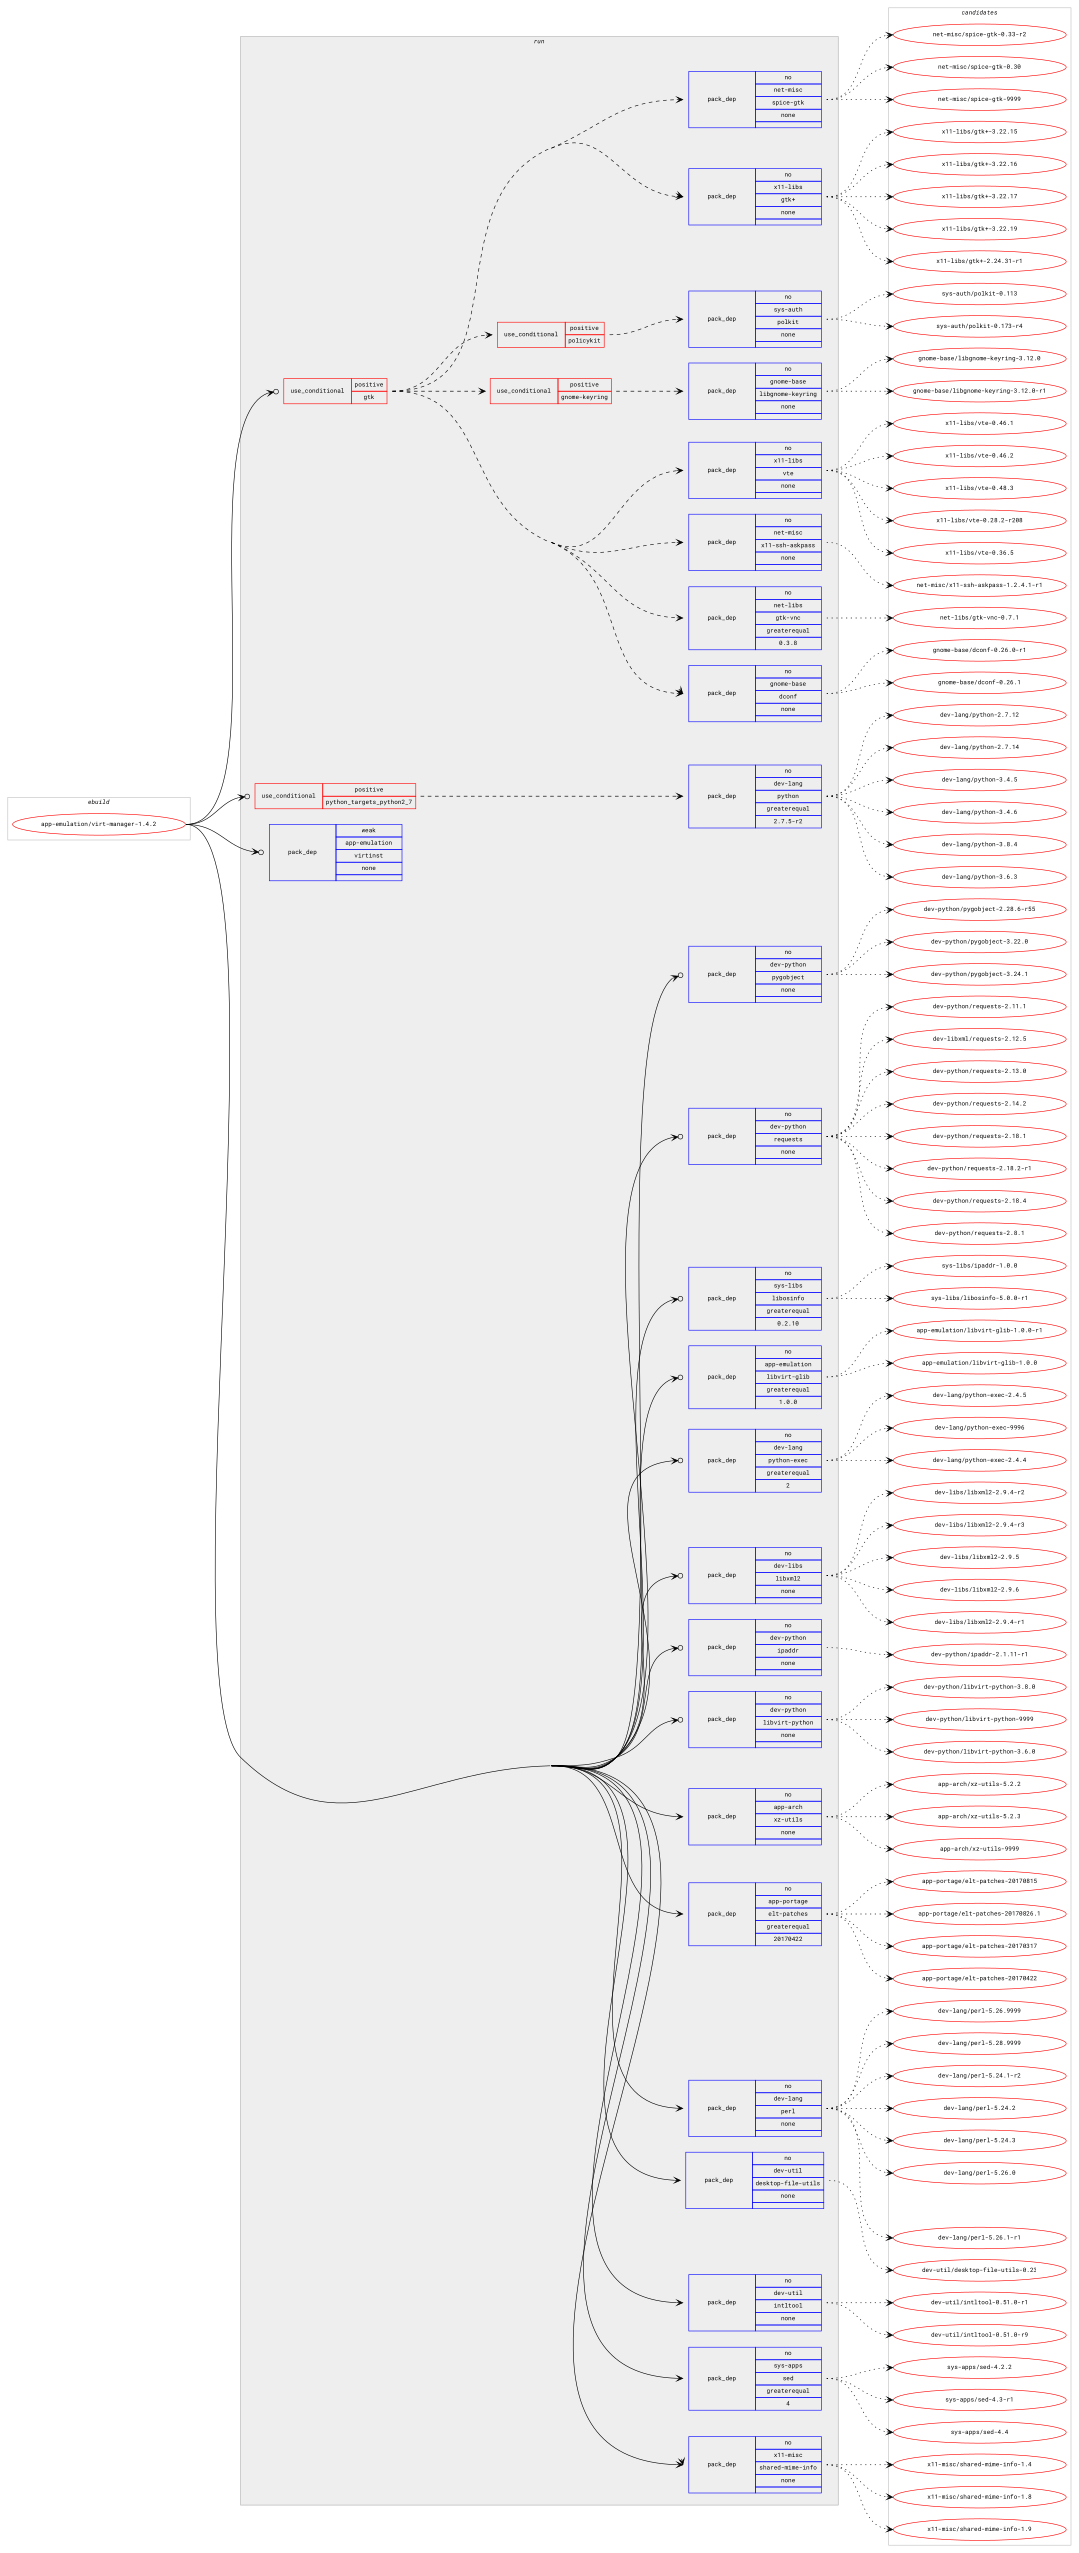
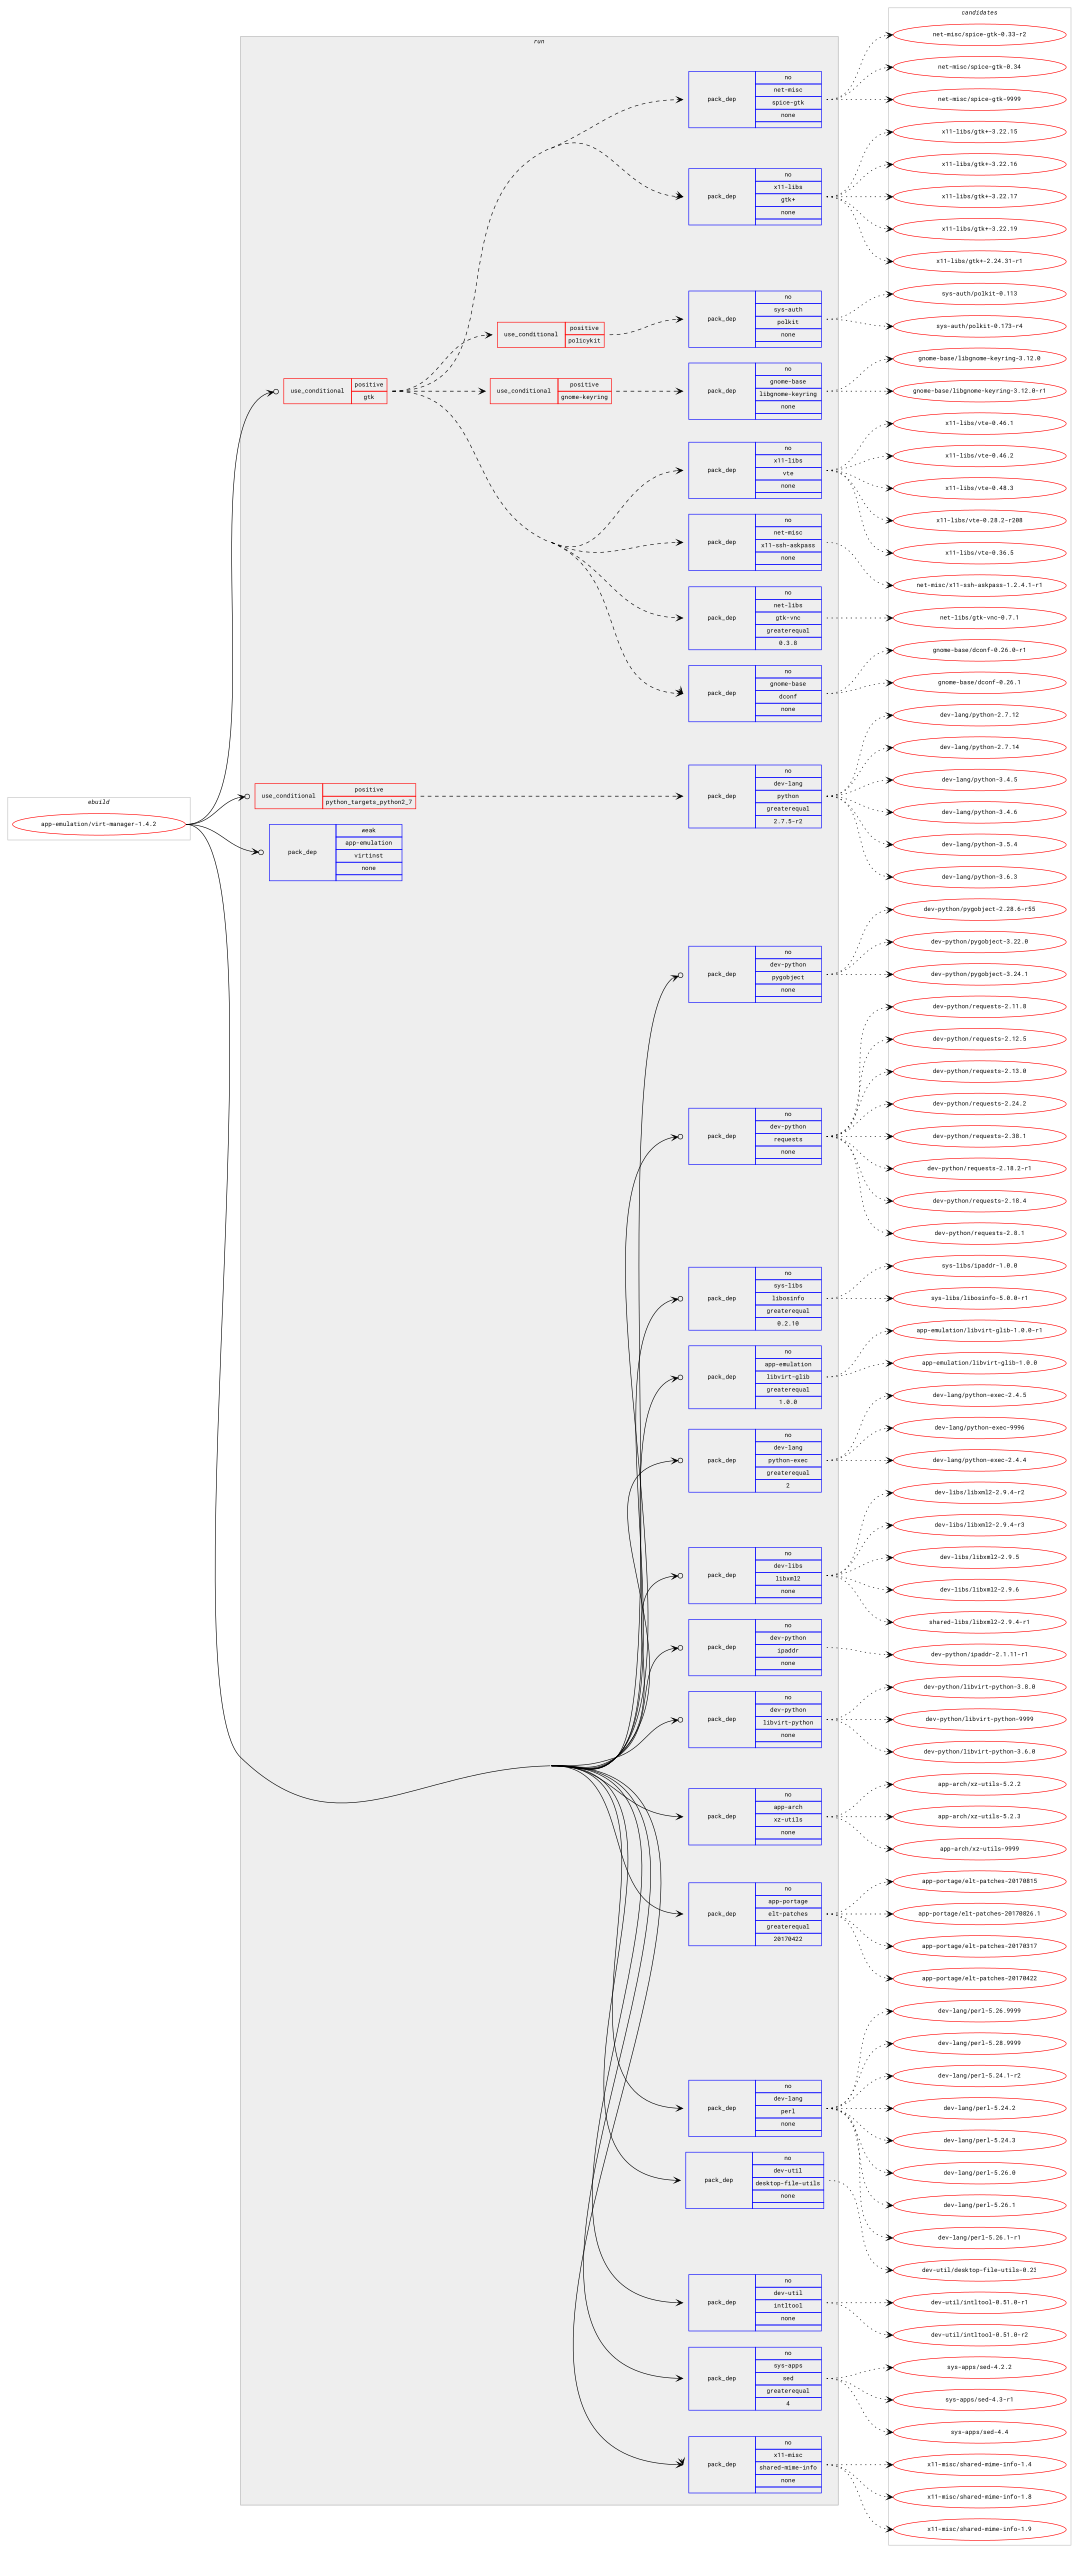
(980, 67) -> (980, 67)
(980, 845) -> (980, 845)
(980, 1007) -> (980, 1007)
(980, 1039) -> (980, 1039)
(980, 1104) -> (980, 1104)
(980, 1136) -> (980, 1136)
(980, 1622) -> (980, 1622)
none -> (980, 2206)
(980, 2335) -> (980, 2335)
